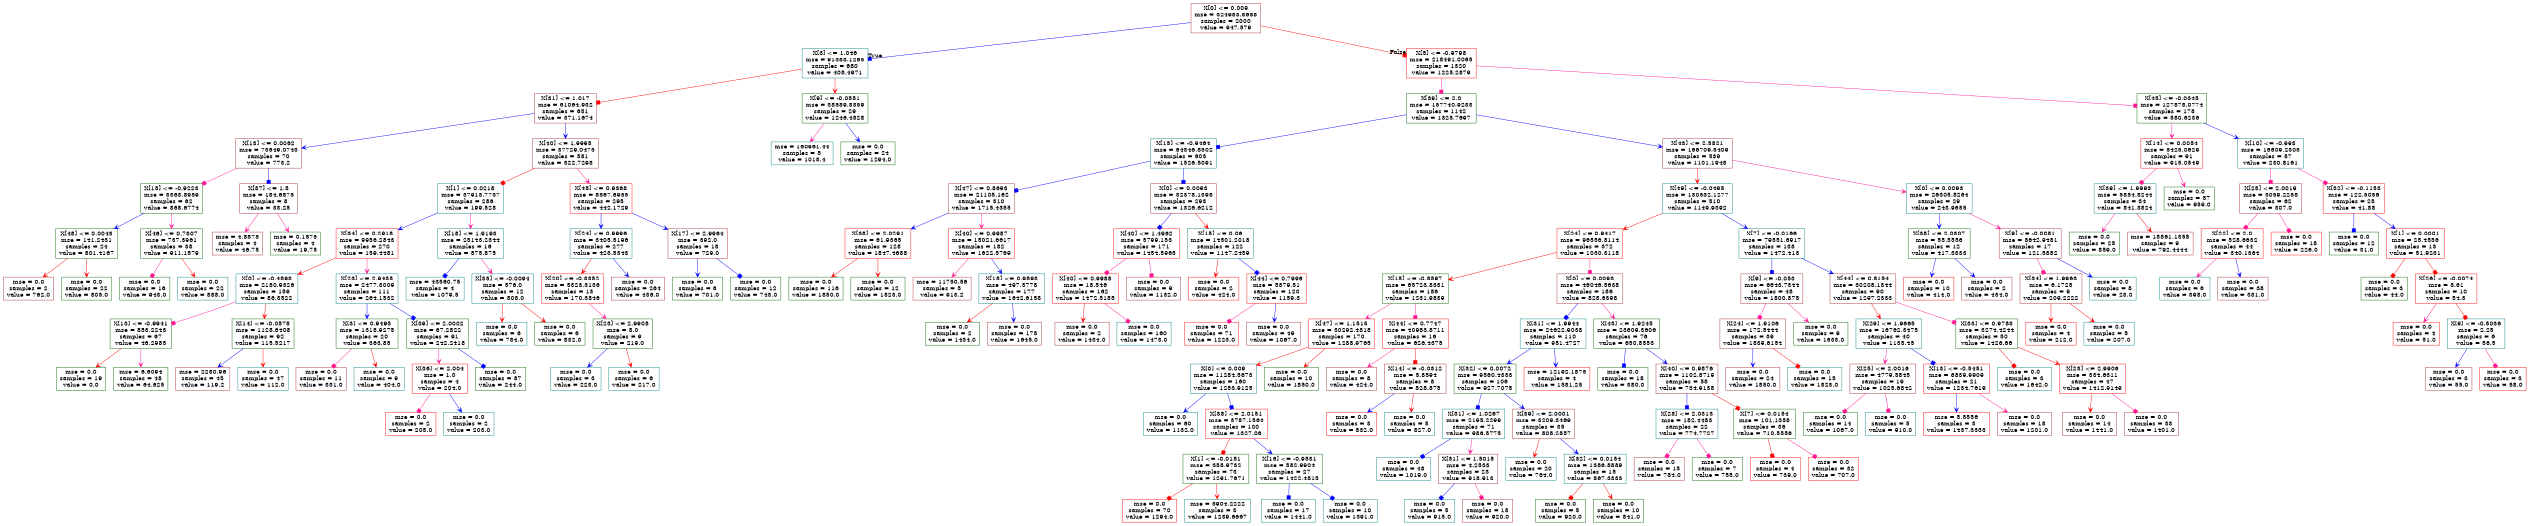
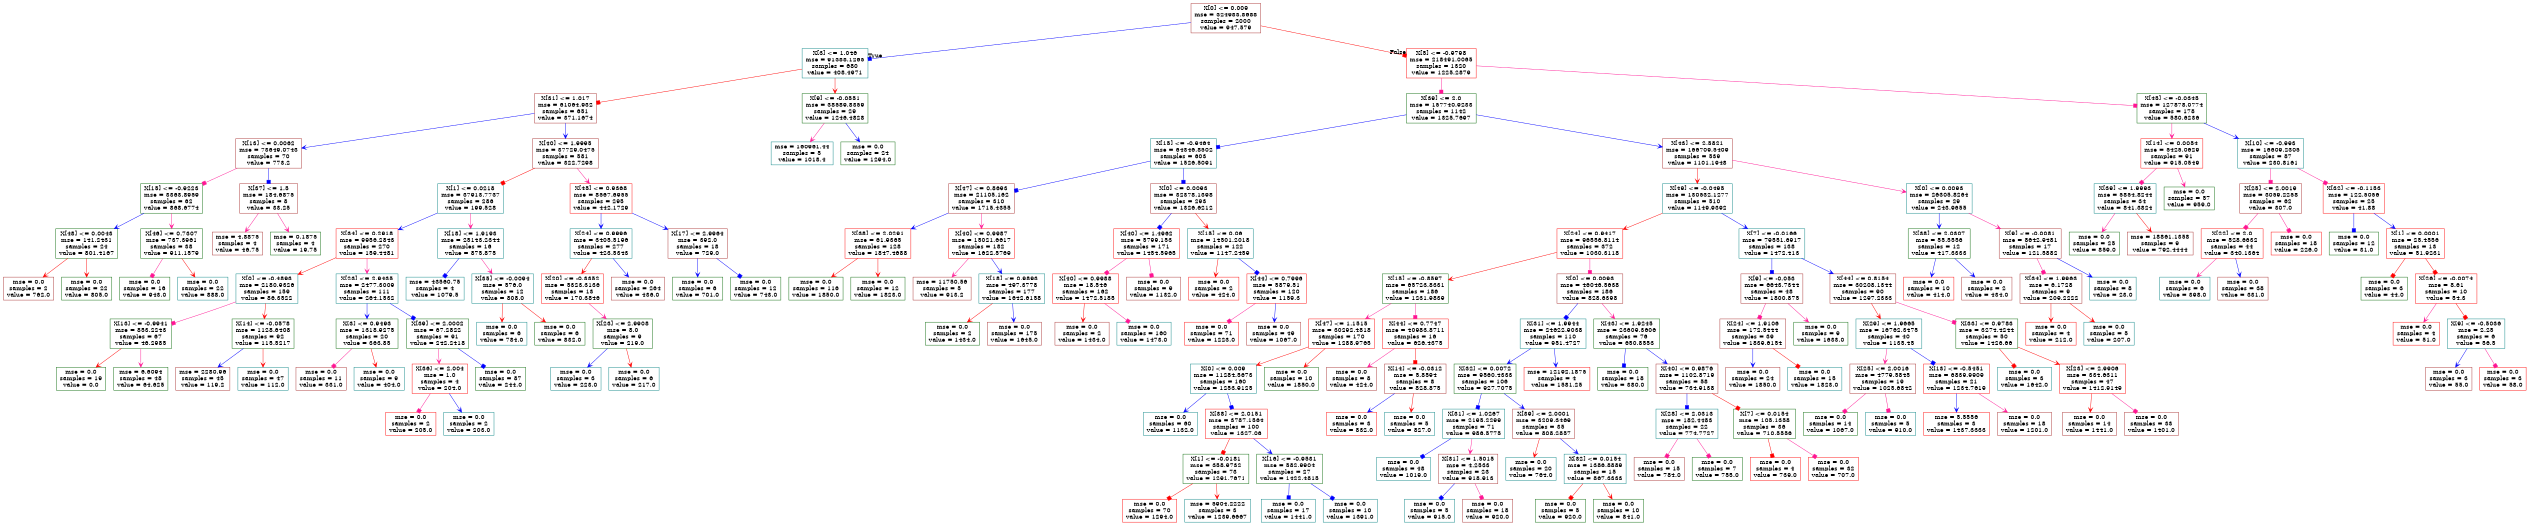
(1765, 424) -> (1765, 424)
